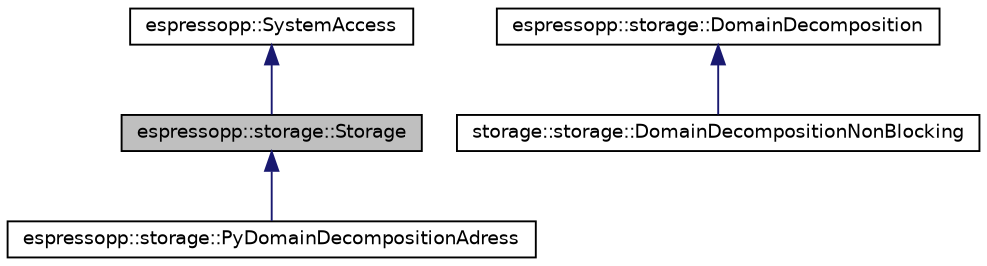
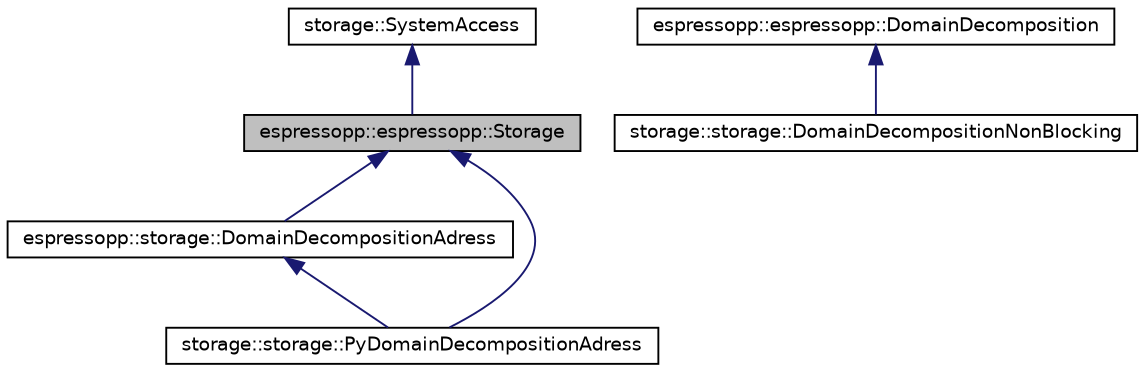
(272, 27) -> (412, 27)
(718, 27) -> (876, 27)
(272, 133) -> (412, 133)
none -> (260, 239)
(272, 239) -> (412, 346)
